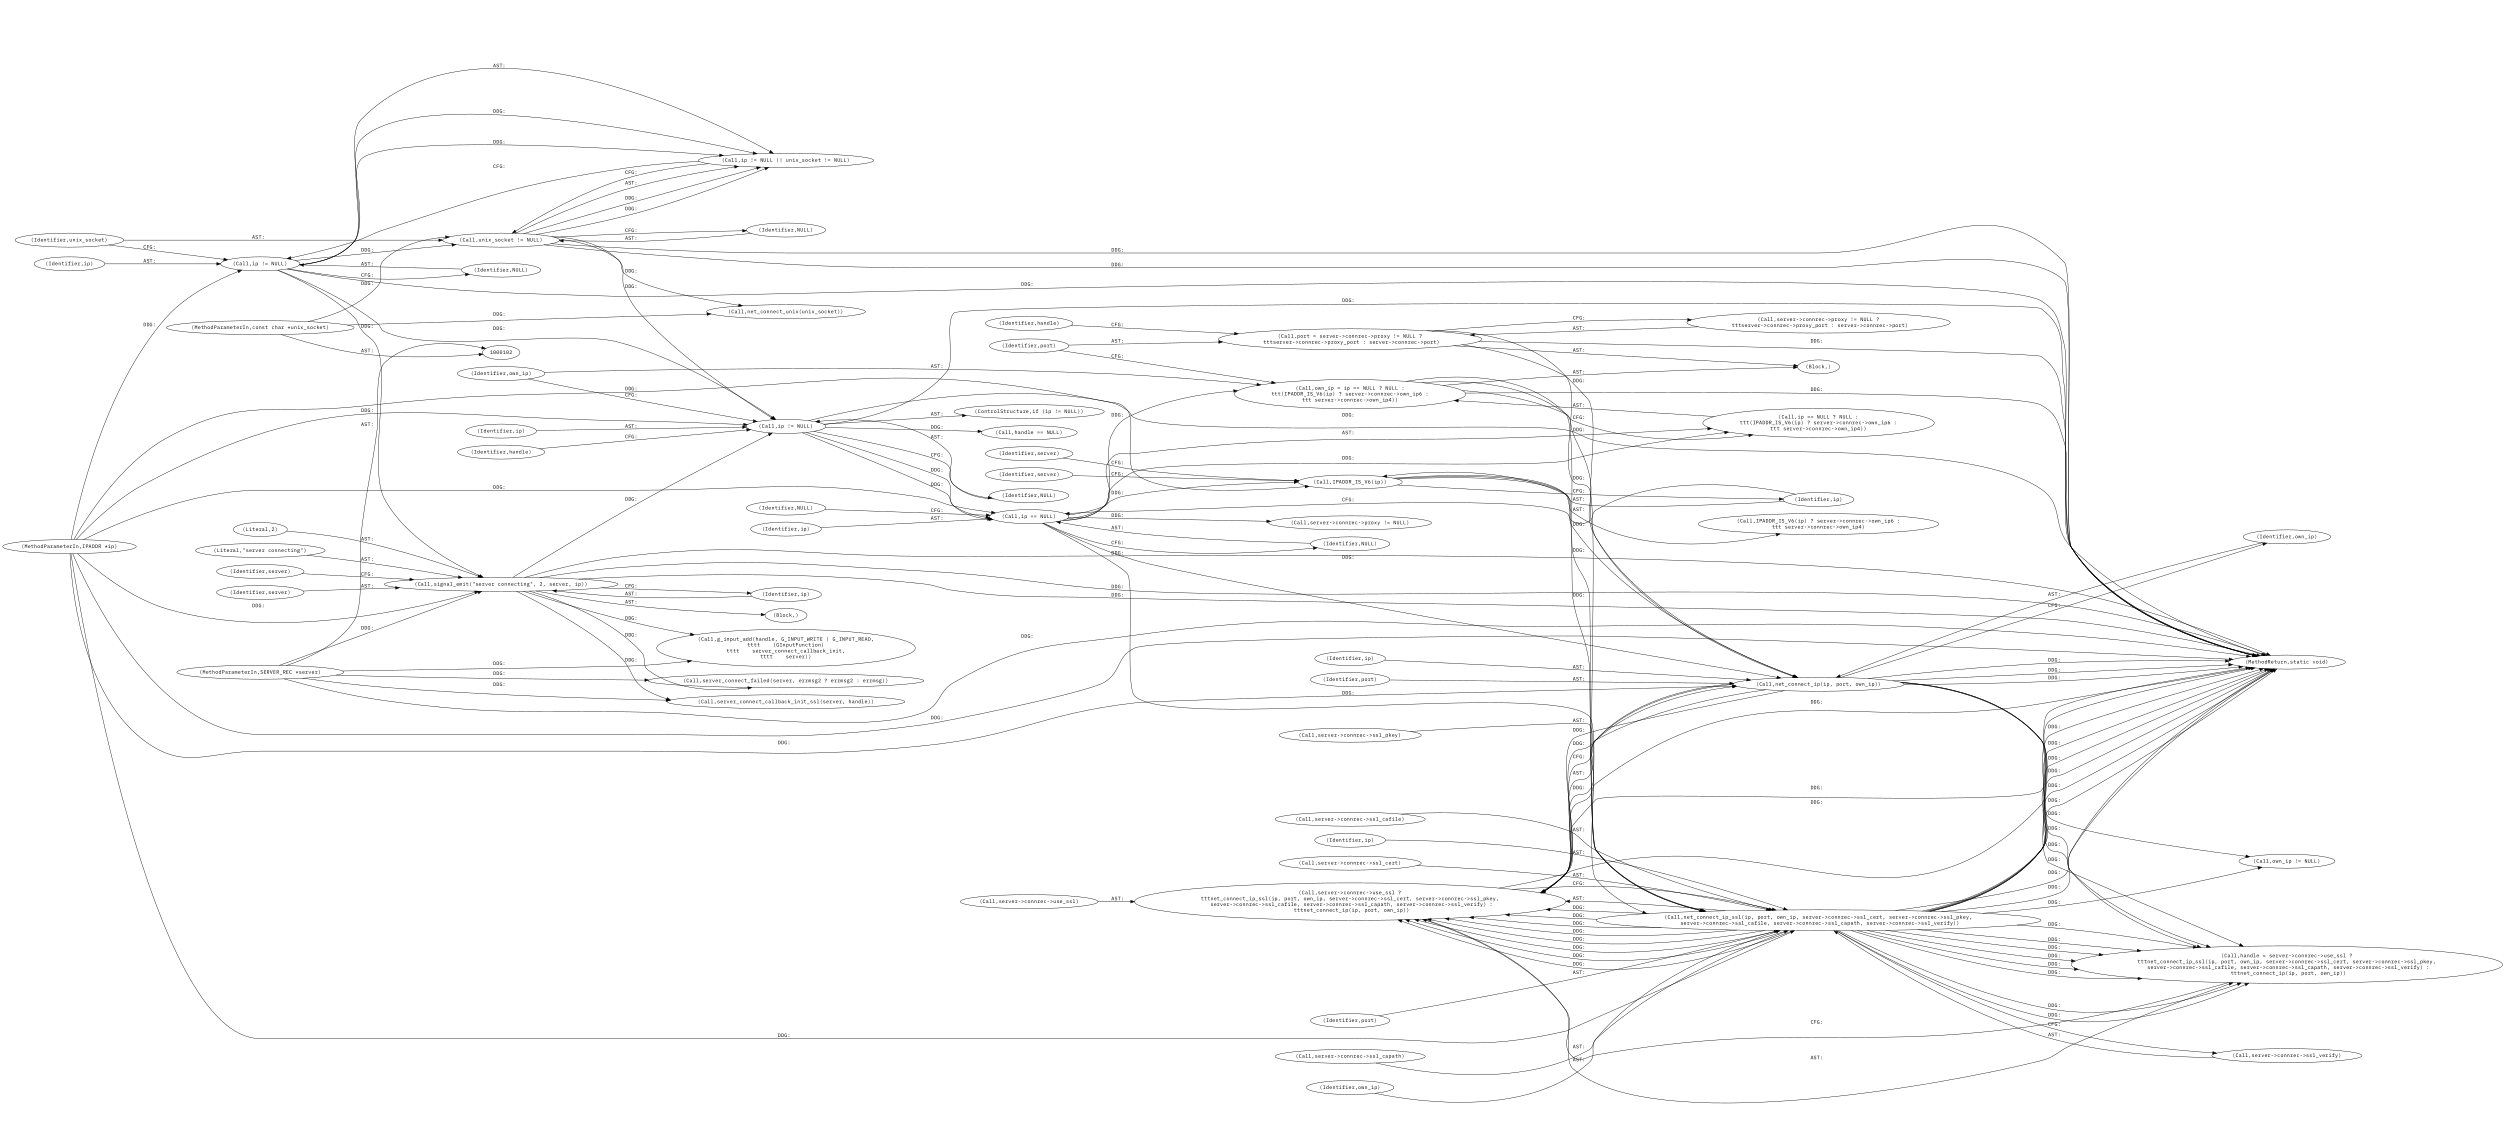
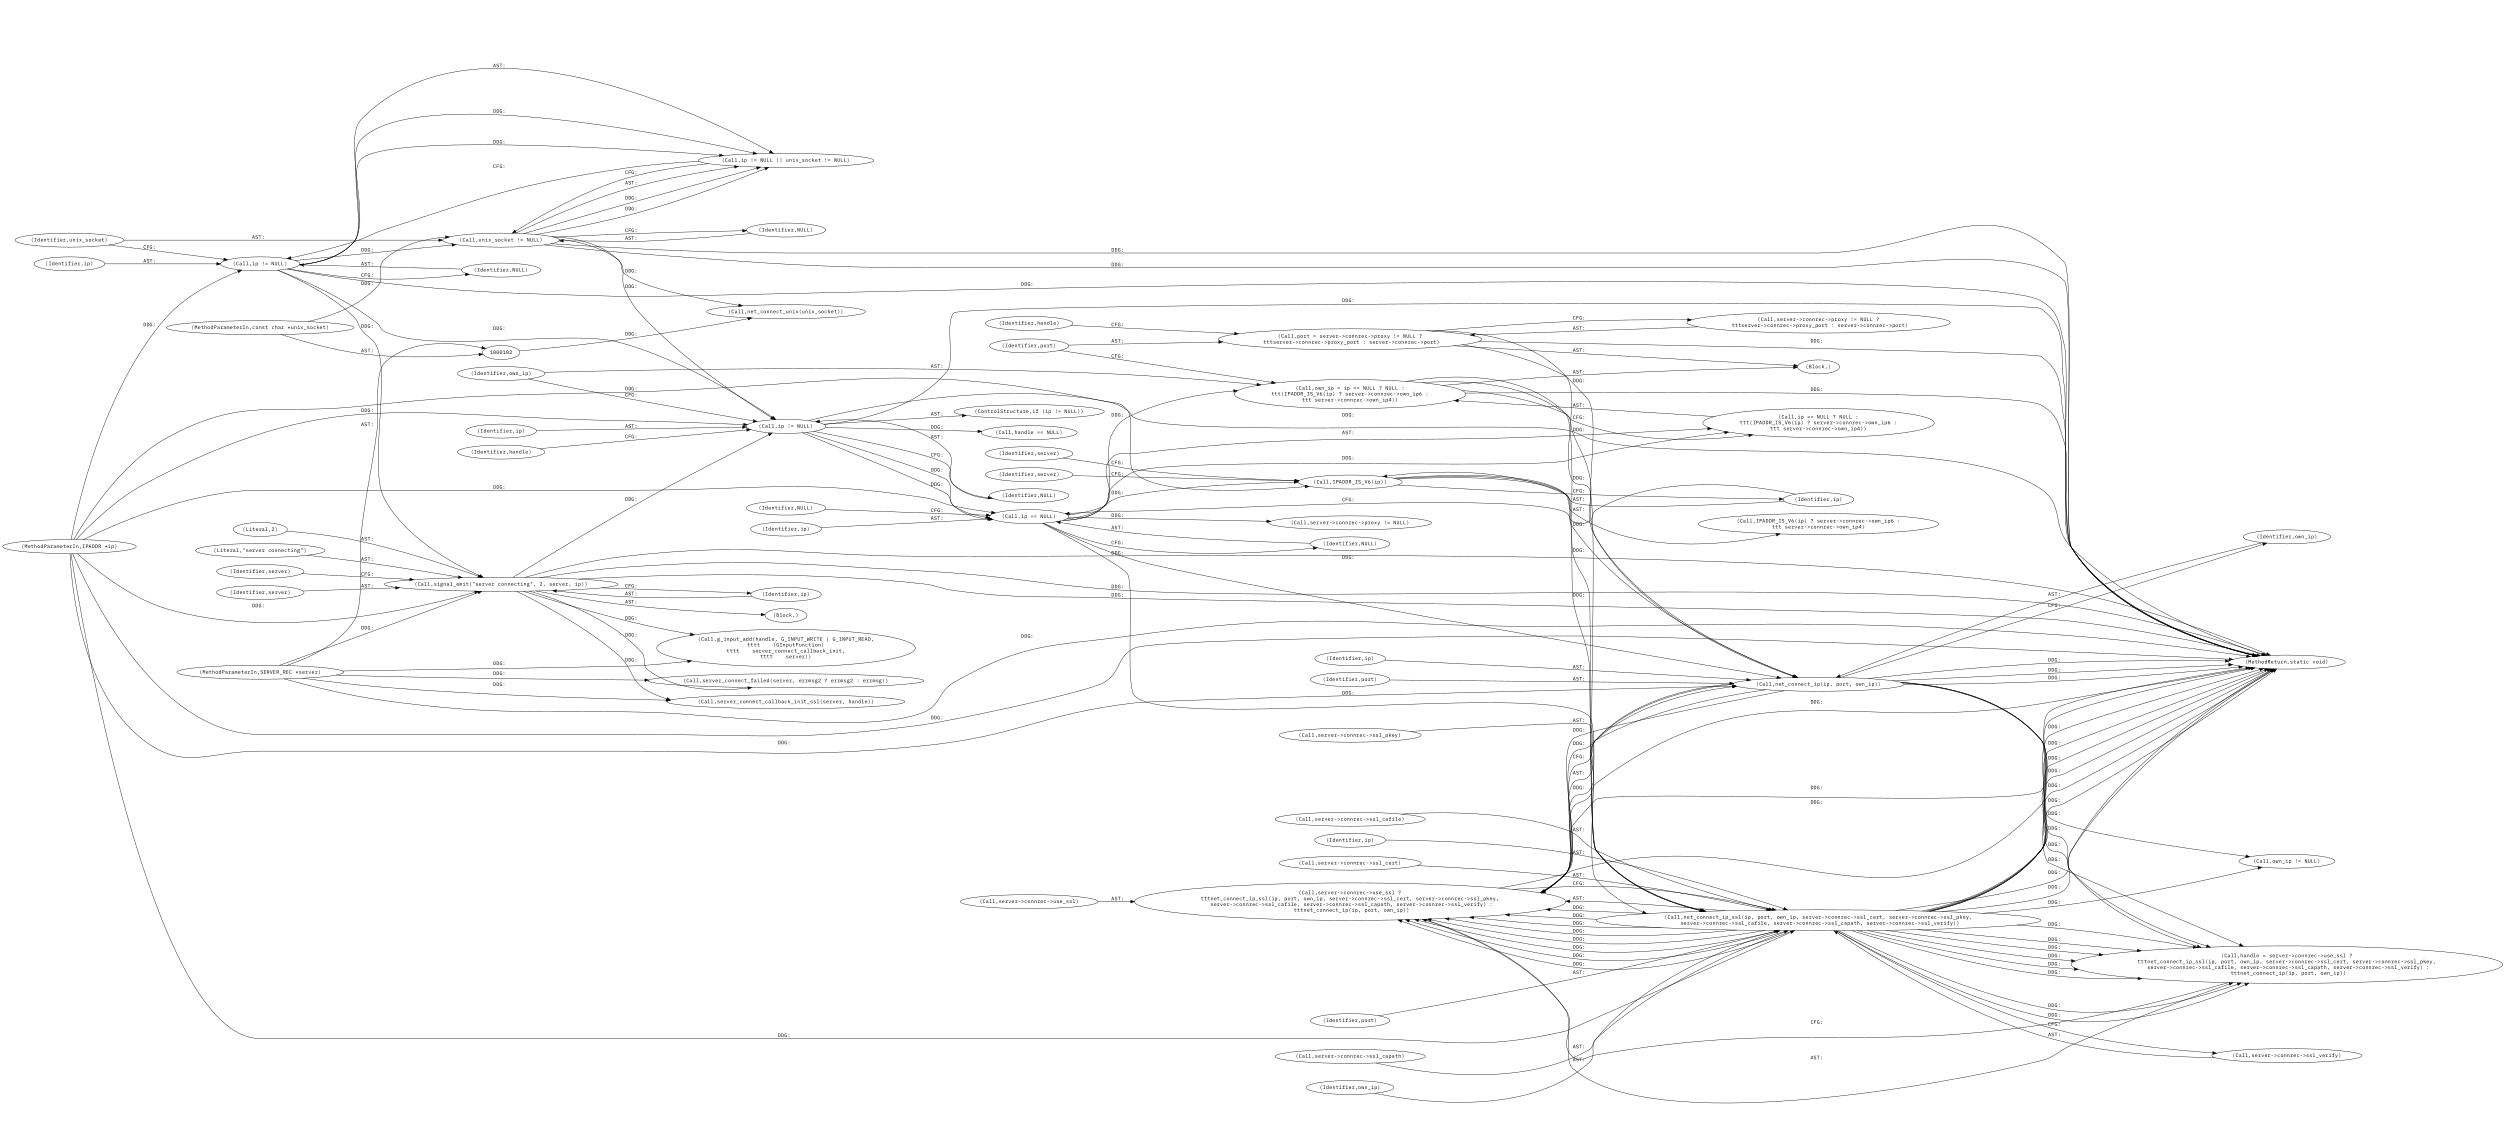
(527, 320) -> (634, 338)
